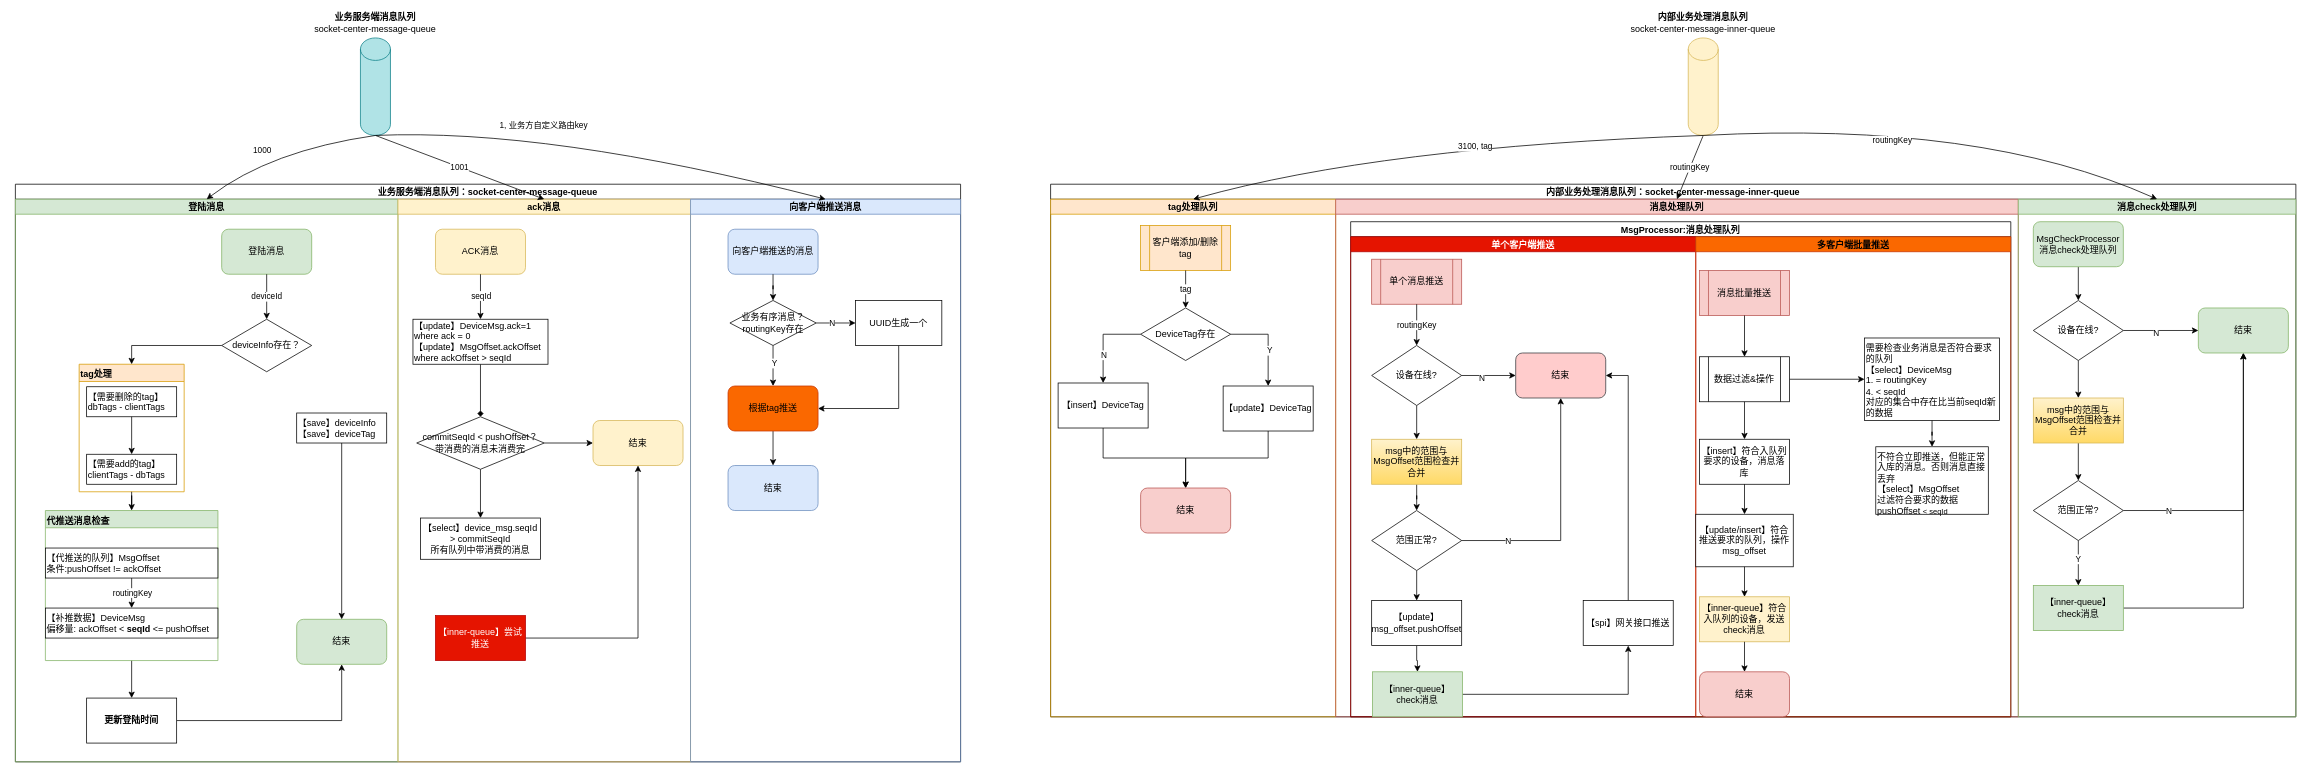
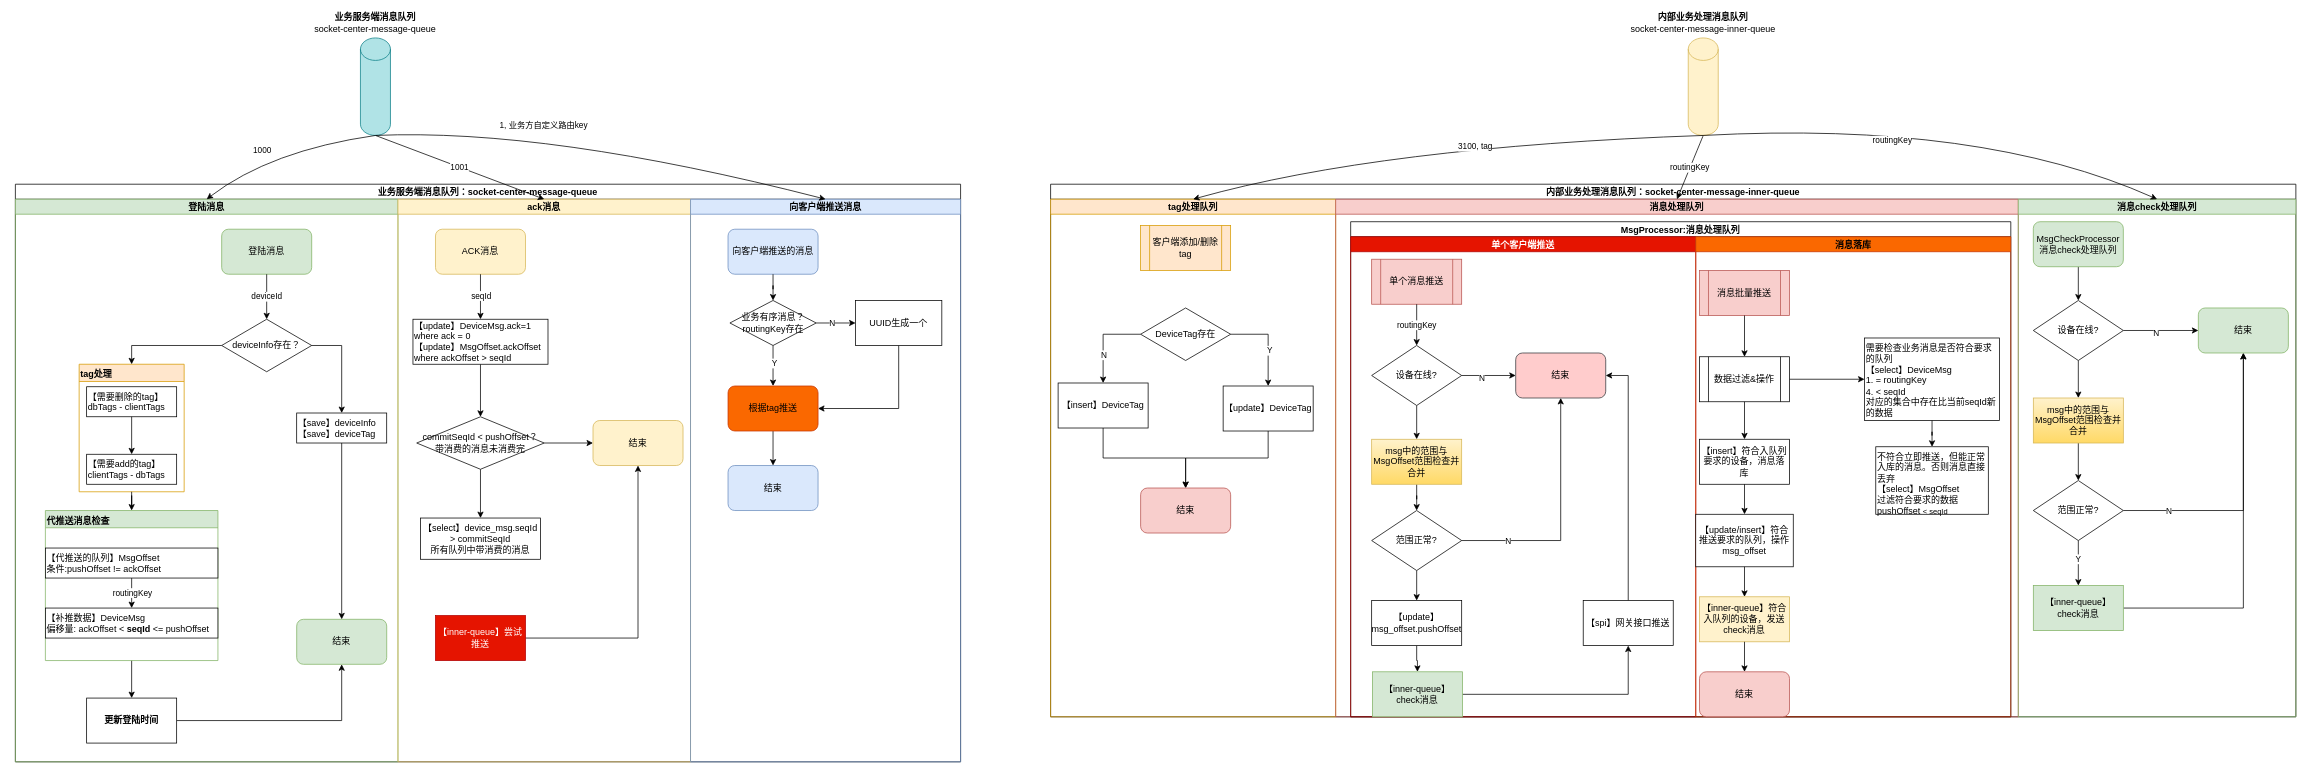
(1853, 245) -> (1853, 245)
(1185, 287) -> none
none -> (342, 362)
(480, 409) -> (480, 410)
